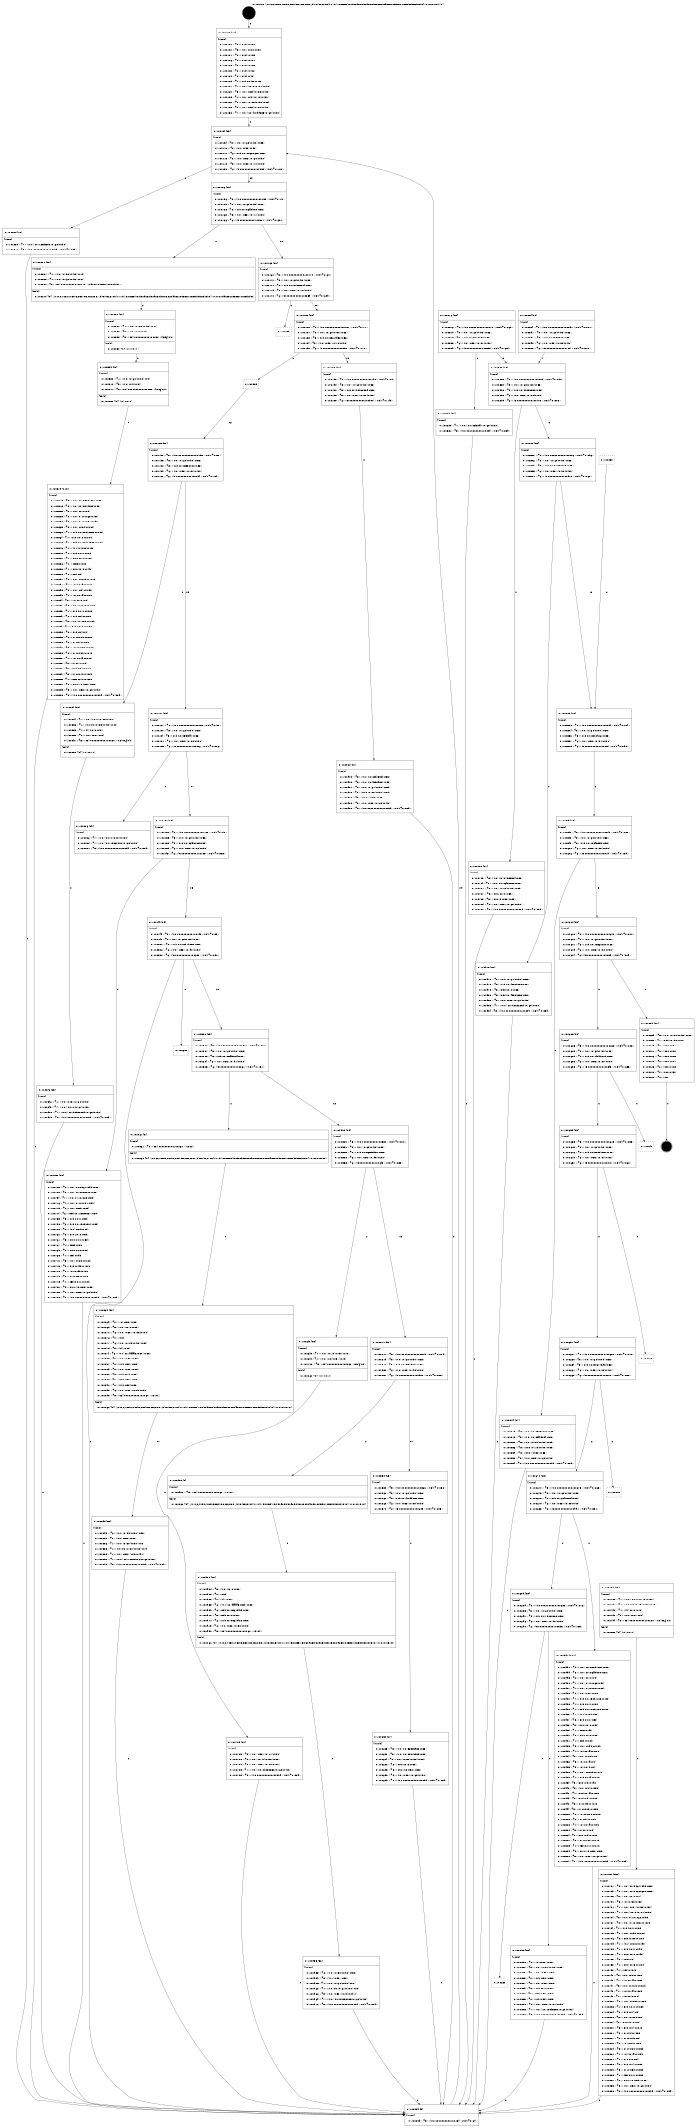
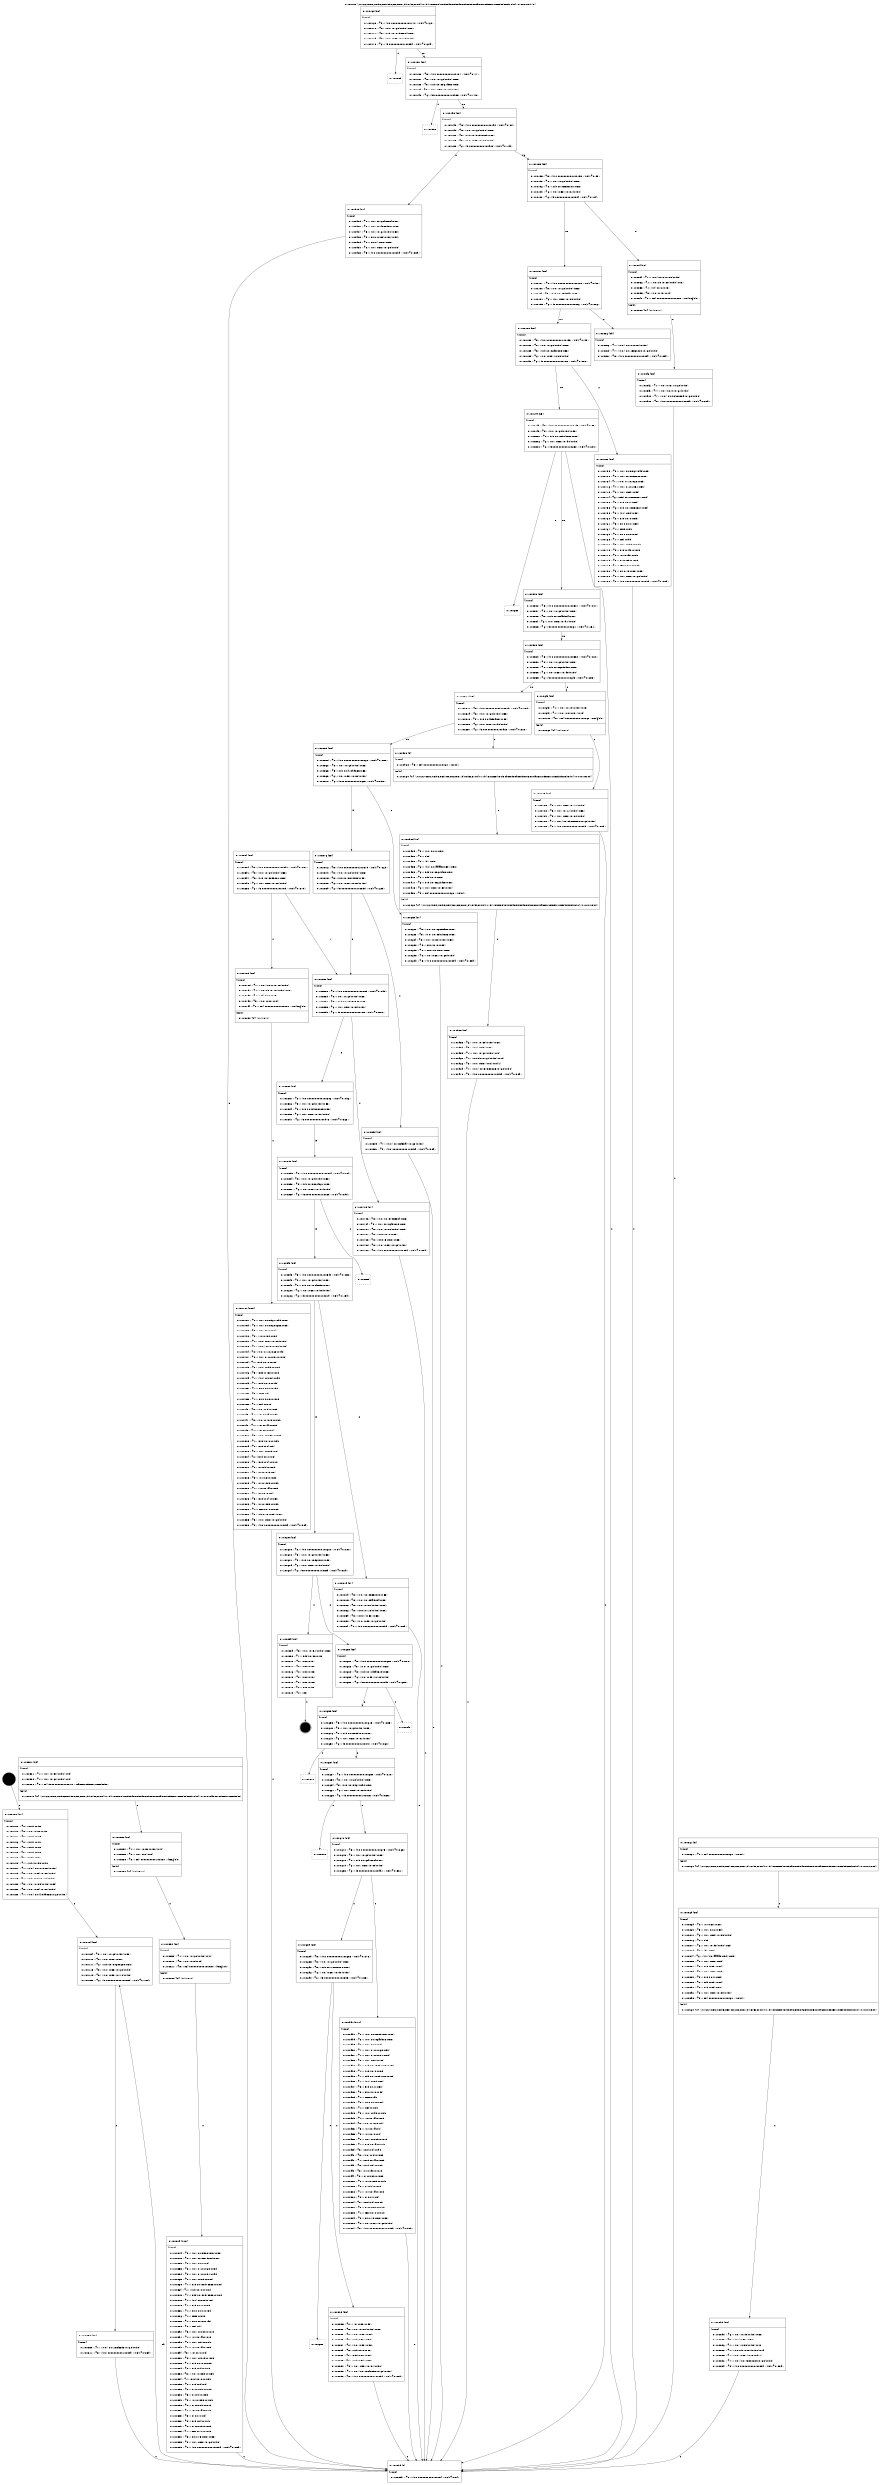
(249, 204) -> none
(226, 413) -> (521, 155)
(601, 586) -> (337, 1239)
none -> (352, 818)
none -> (272, 930)
(514, 989) -> none
(229, 1100) -> none
(158, 1442) -> (775, 2126)
